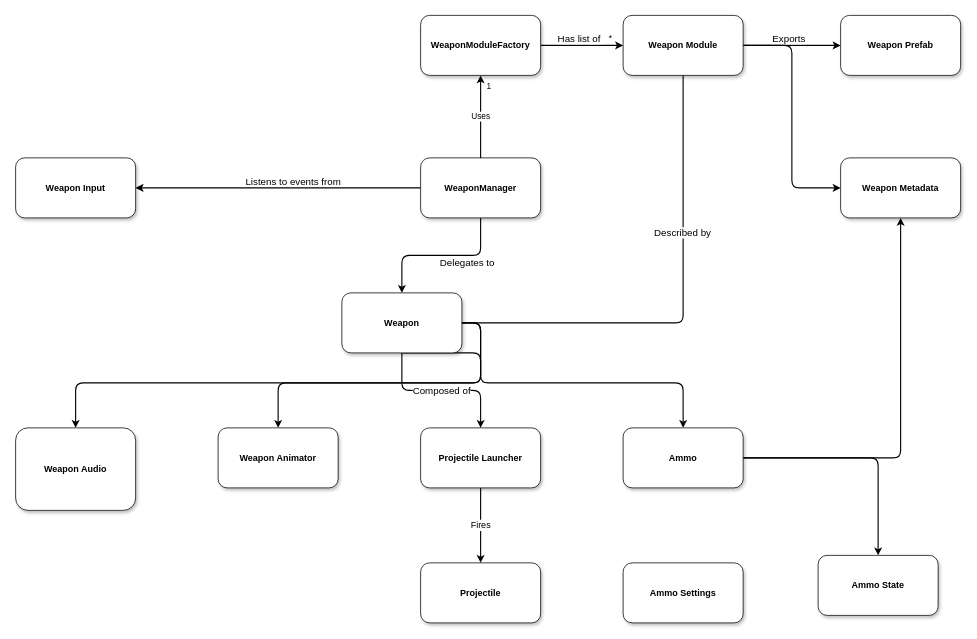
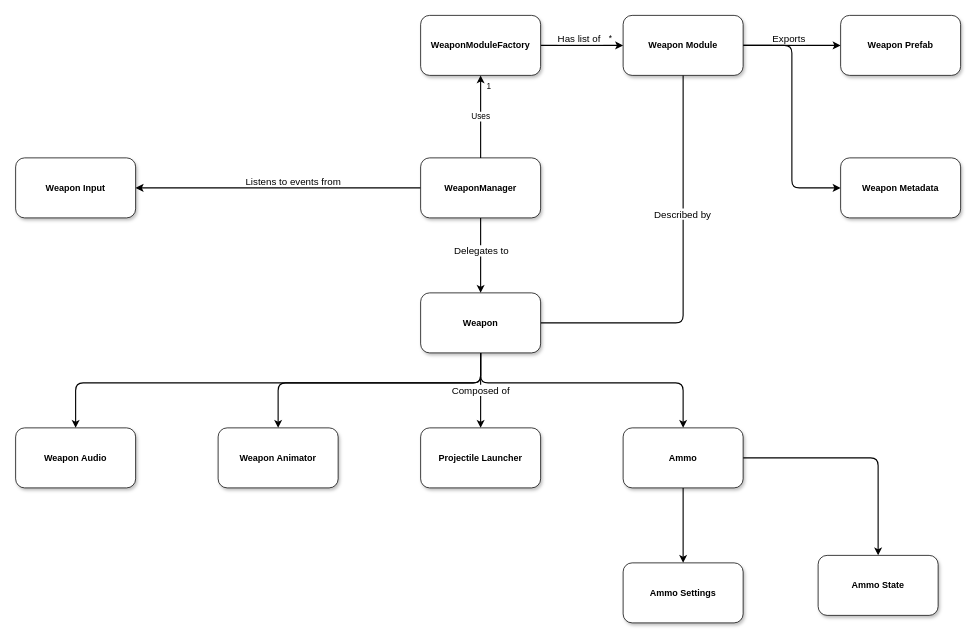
(402, 323) -> (480, 323)
(900, 350) -> (683, 522)
(75, 469) -> (75, 458)
(480, 522) -> none
(480, 593) -> none
